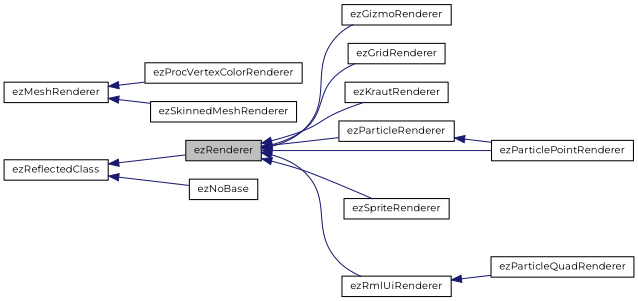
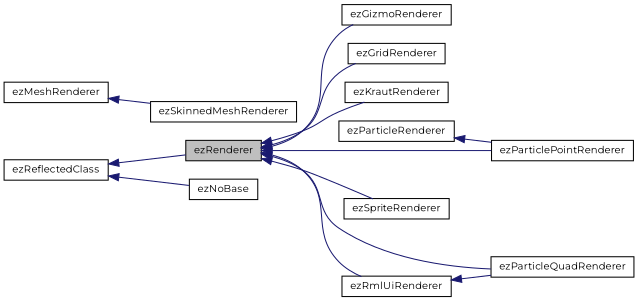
(224, 73) -> none
(305, 141) -> (363, 241)
